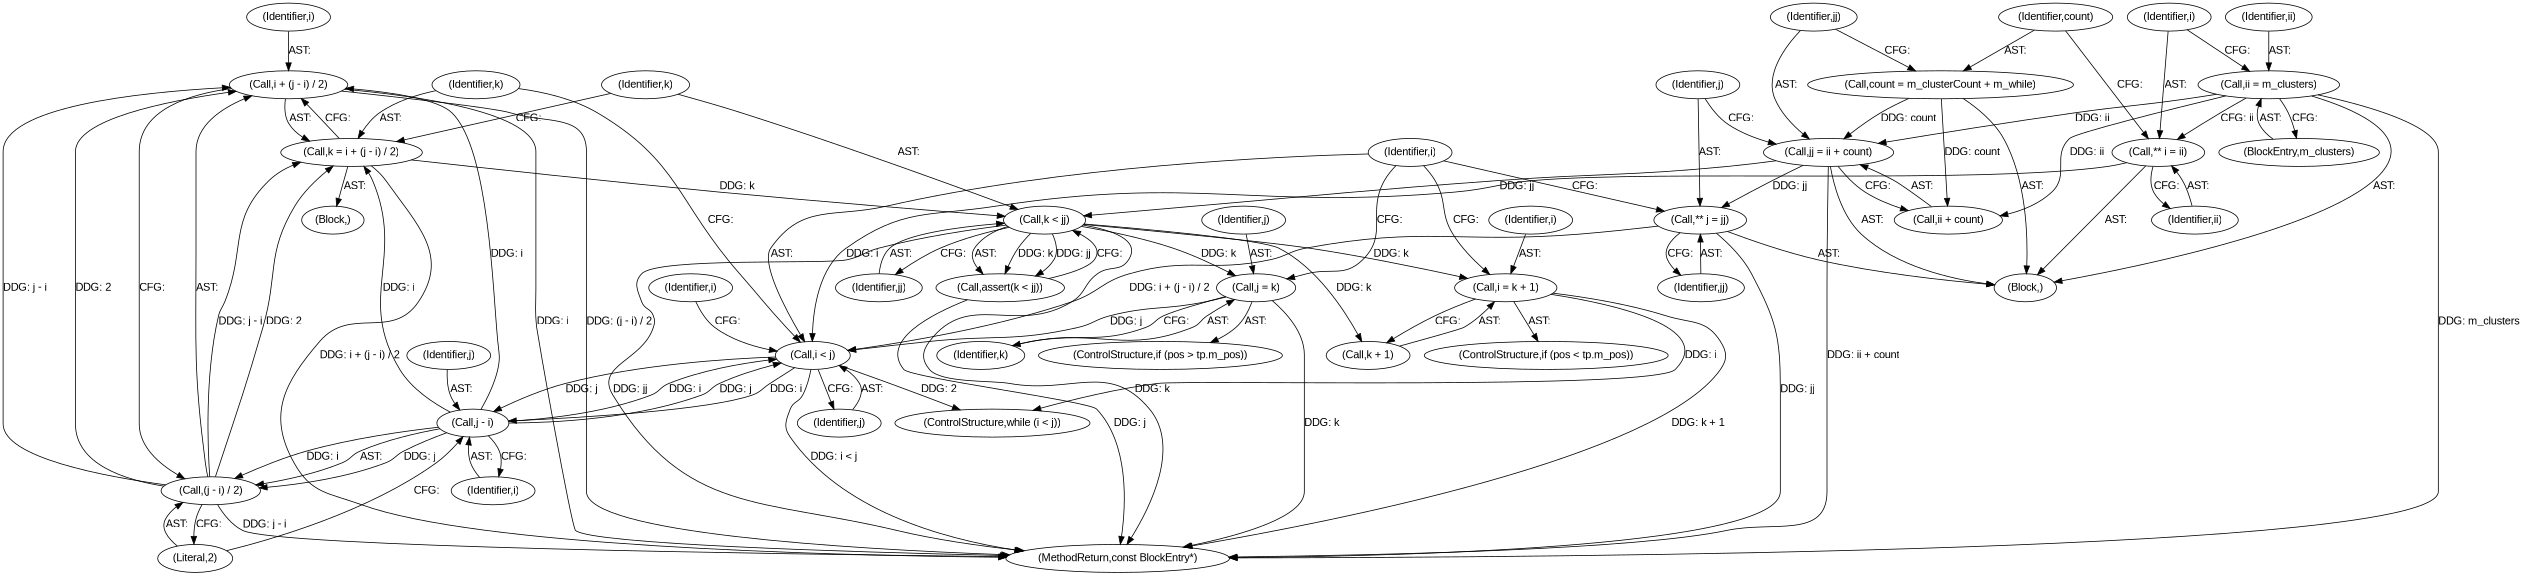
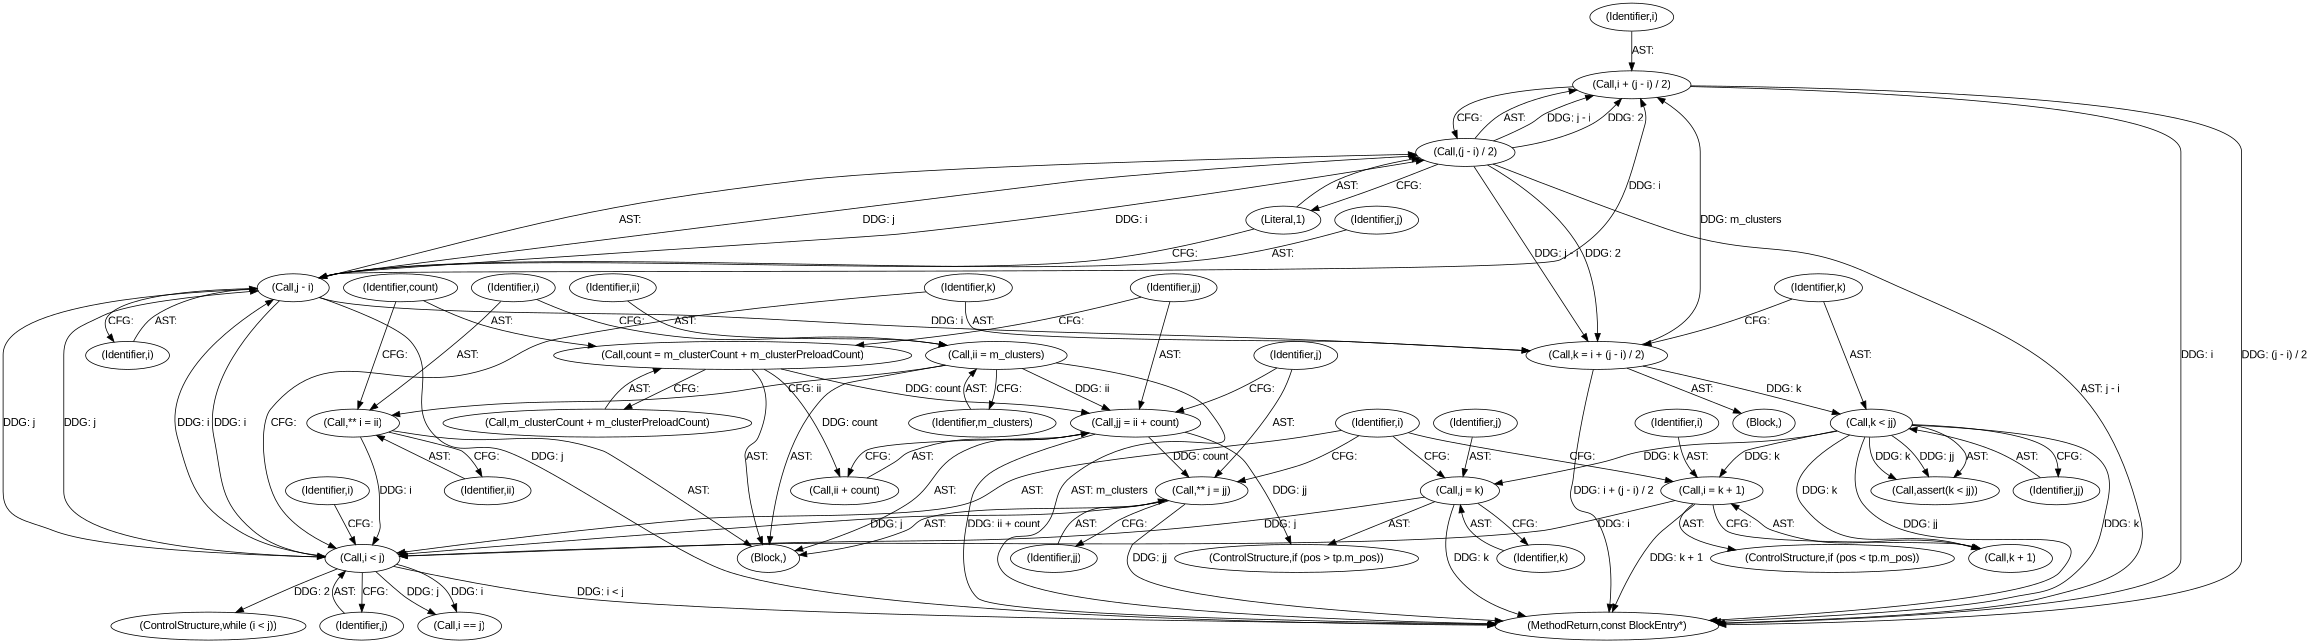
(1941, 85) -> (733, 355)
(340, 119) -> (1741, 220)
(287, 121) -> none
(2095, 130) -> none
(2299, 152) -> (982, 423)
(1451, 184) -> (1251, 470)
(1790, 186) -> (1201, 457)
(1088, 265) -> none
(1169, 288) -> (887, 525)
(2479, 322) -> (1110, 491)
(1444, 383) -> (1043, 544)
(1013, 392) -> (842, 594)
none -> (597, 423)
(265, 525) -> (2100, 389)
(195, 558) -> (1283, 220)
none -> (460, 626)
